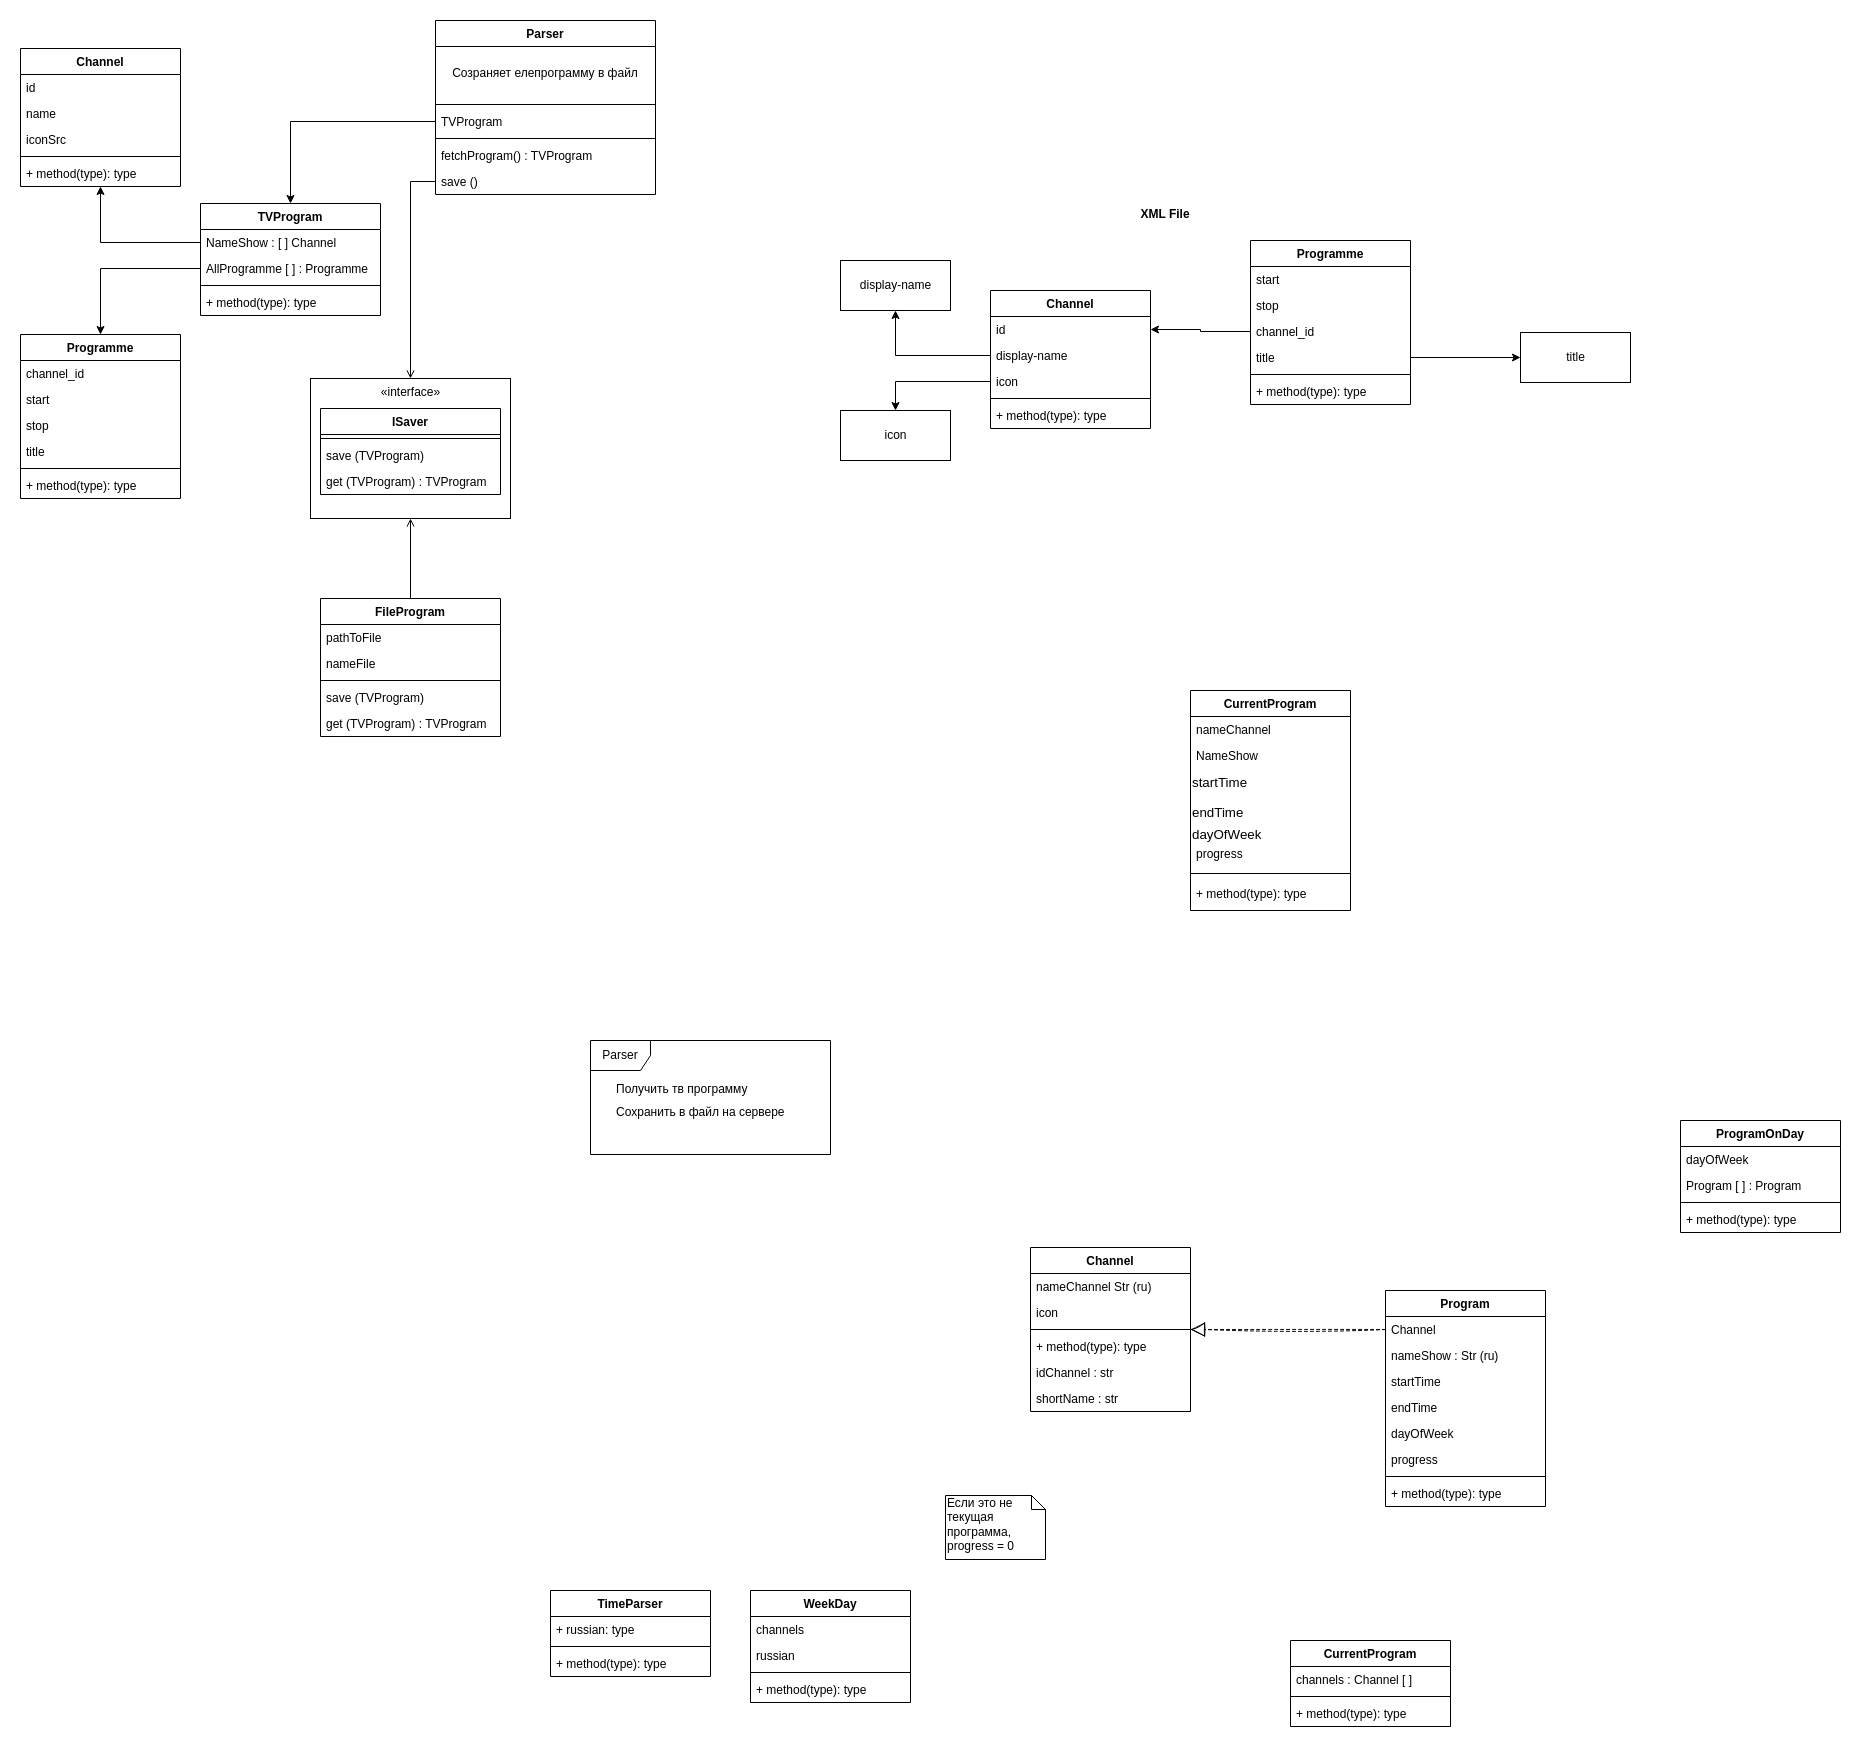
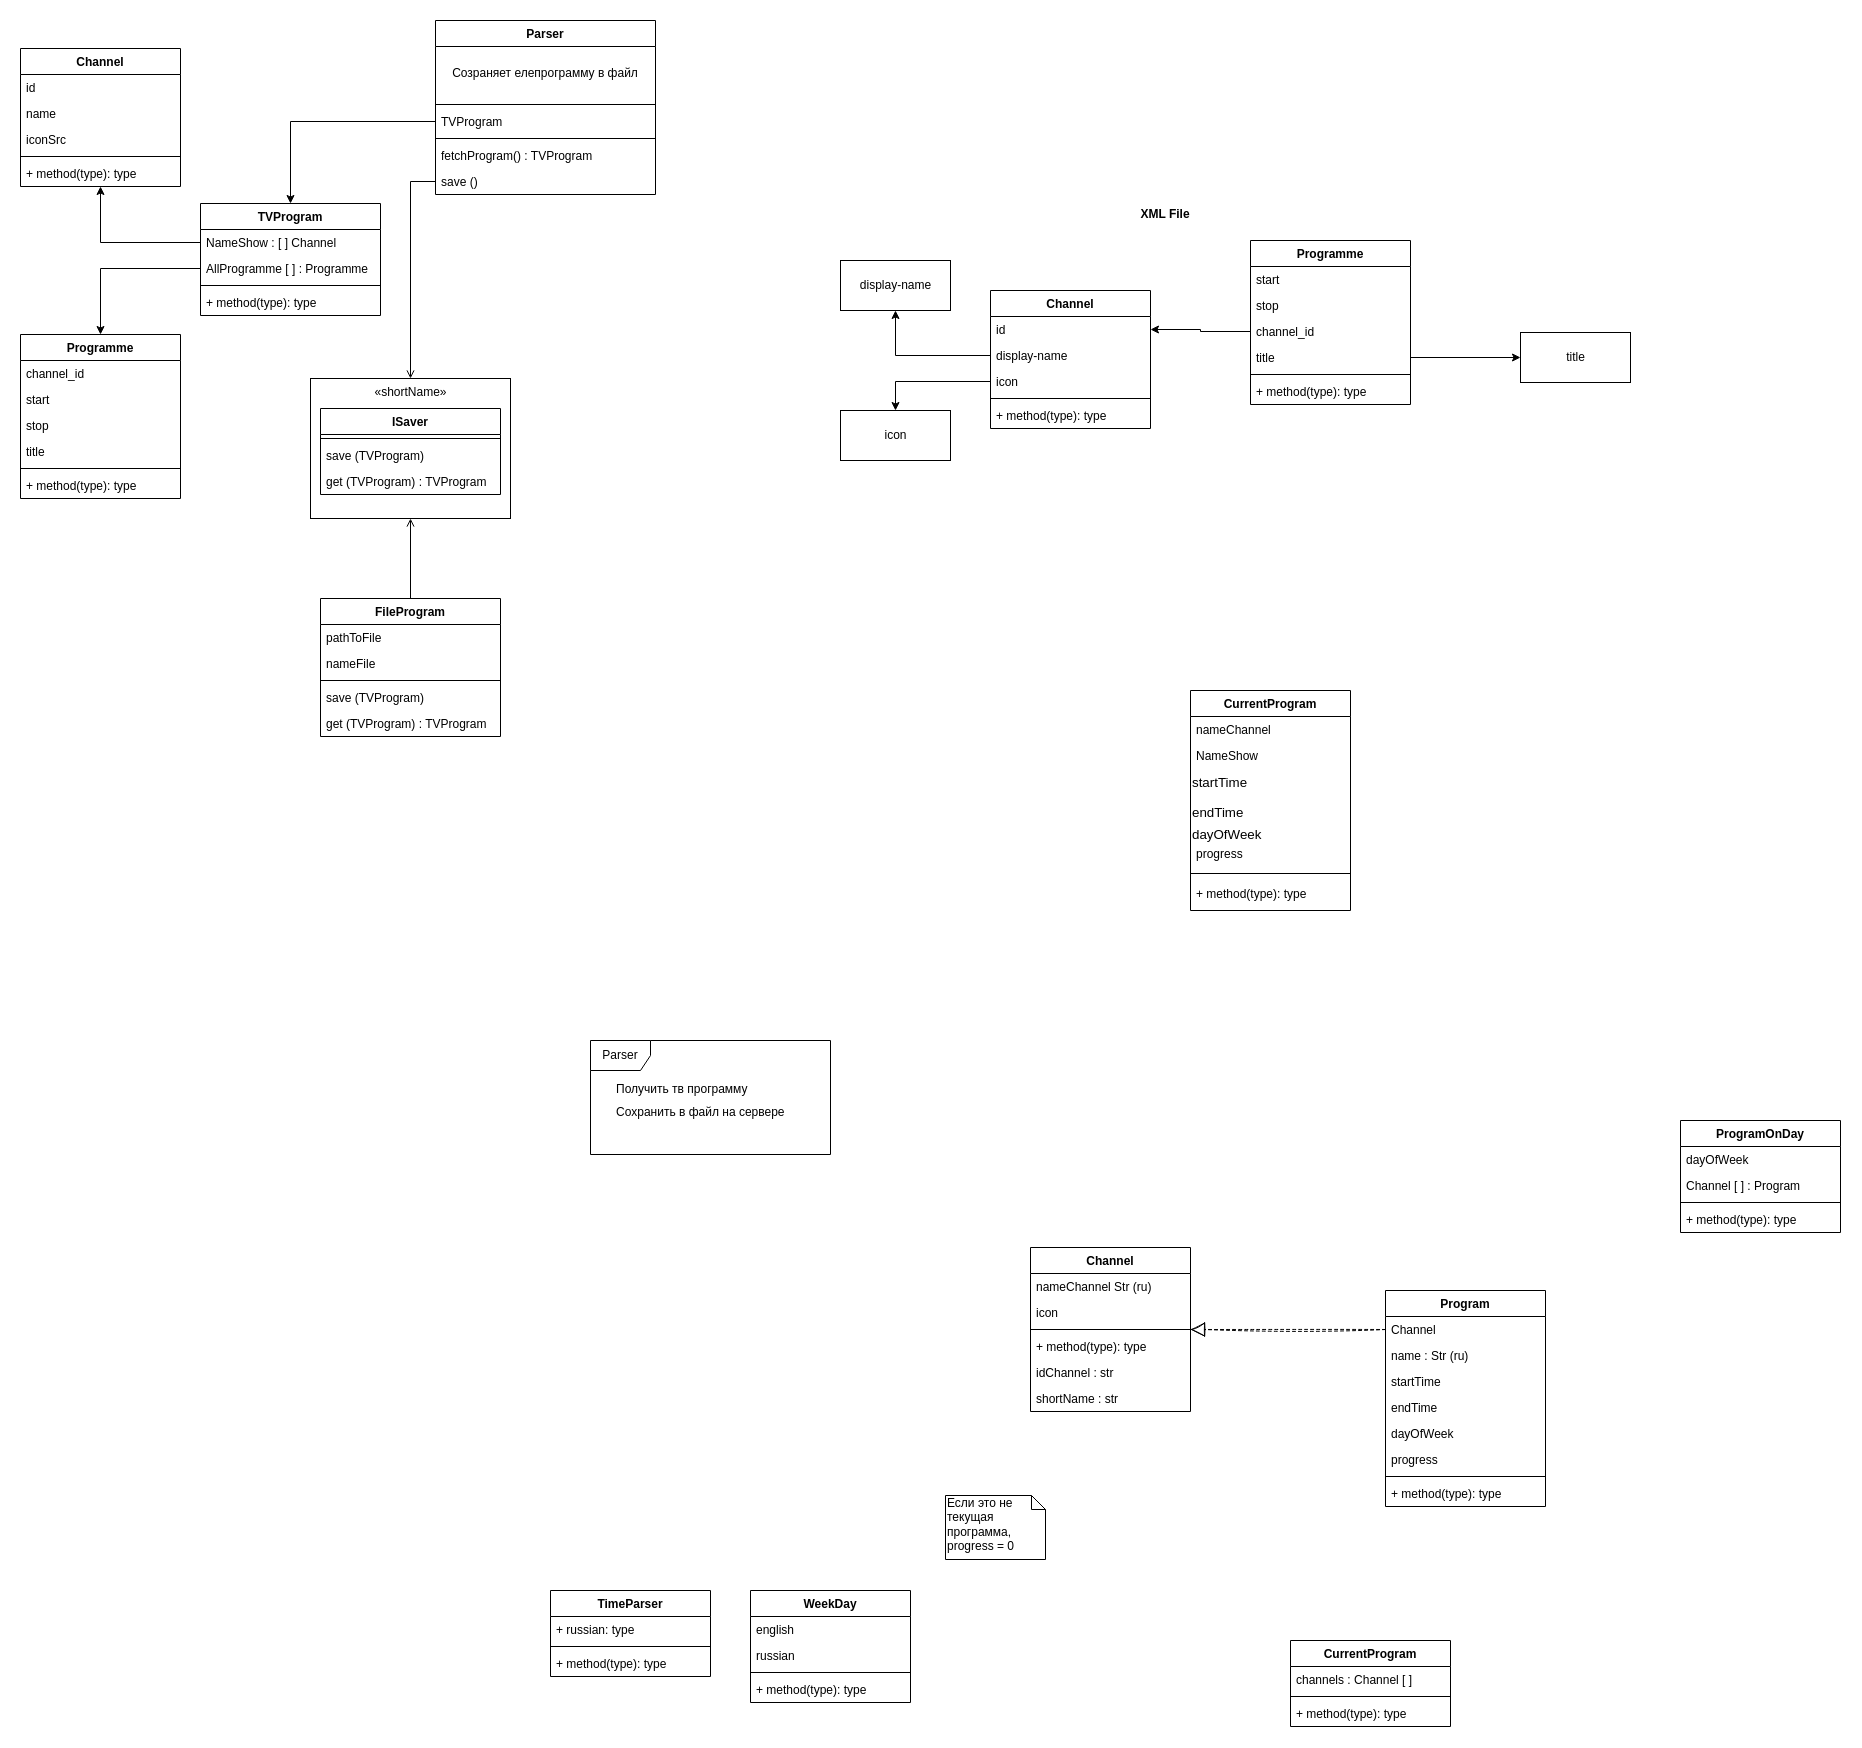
(411, 393) -> (411, 393)
(1749, 1186) -> (1747, 1186)
(1449, 1356) -> (1435, 1356)
(781, 1630) -> (776, 1630)
